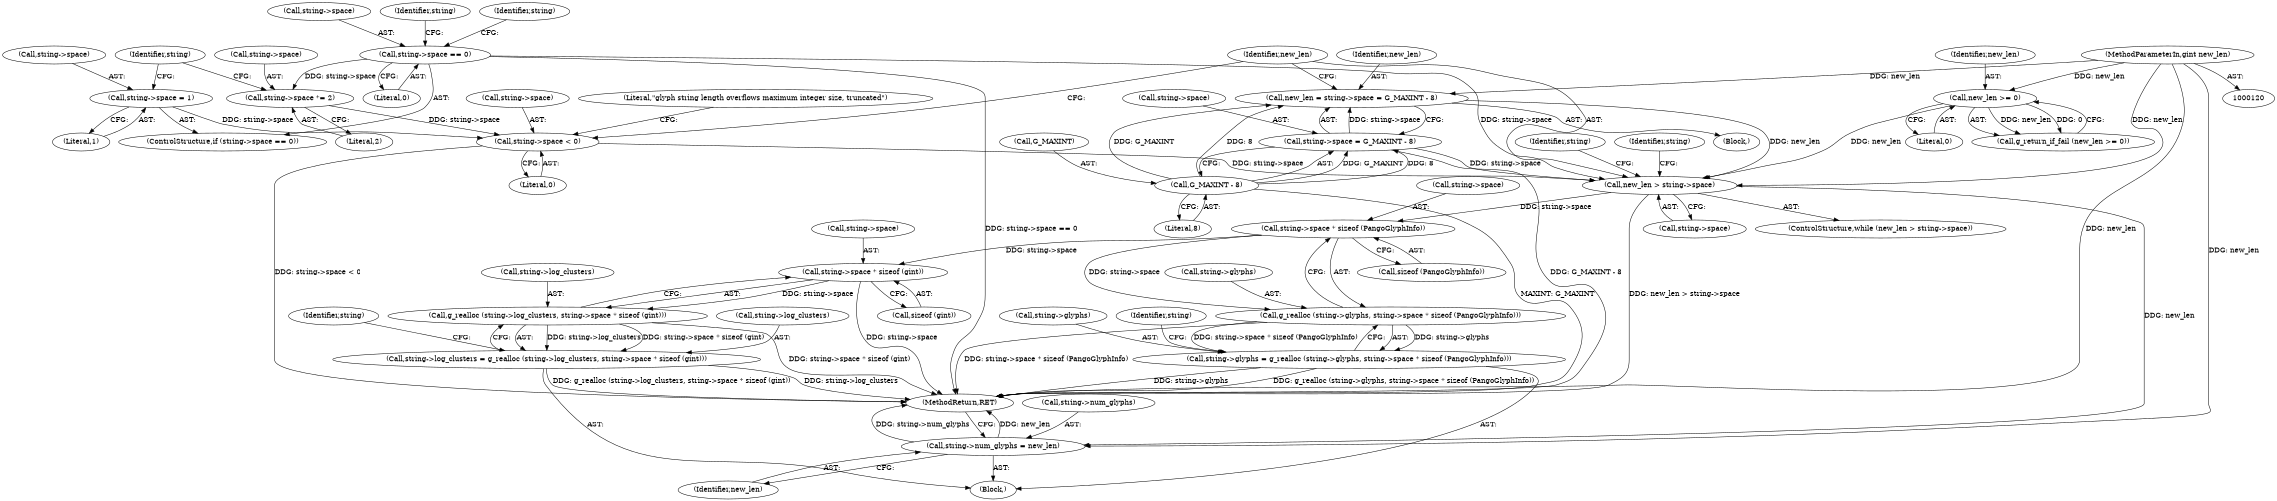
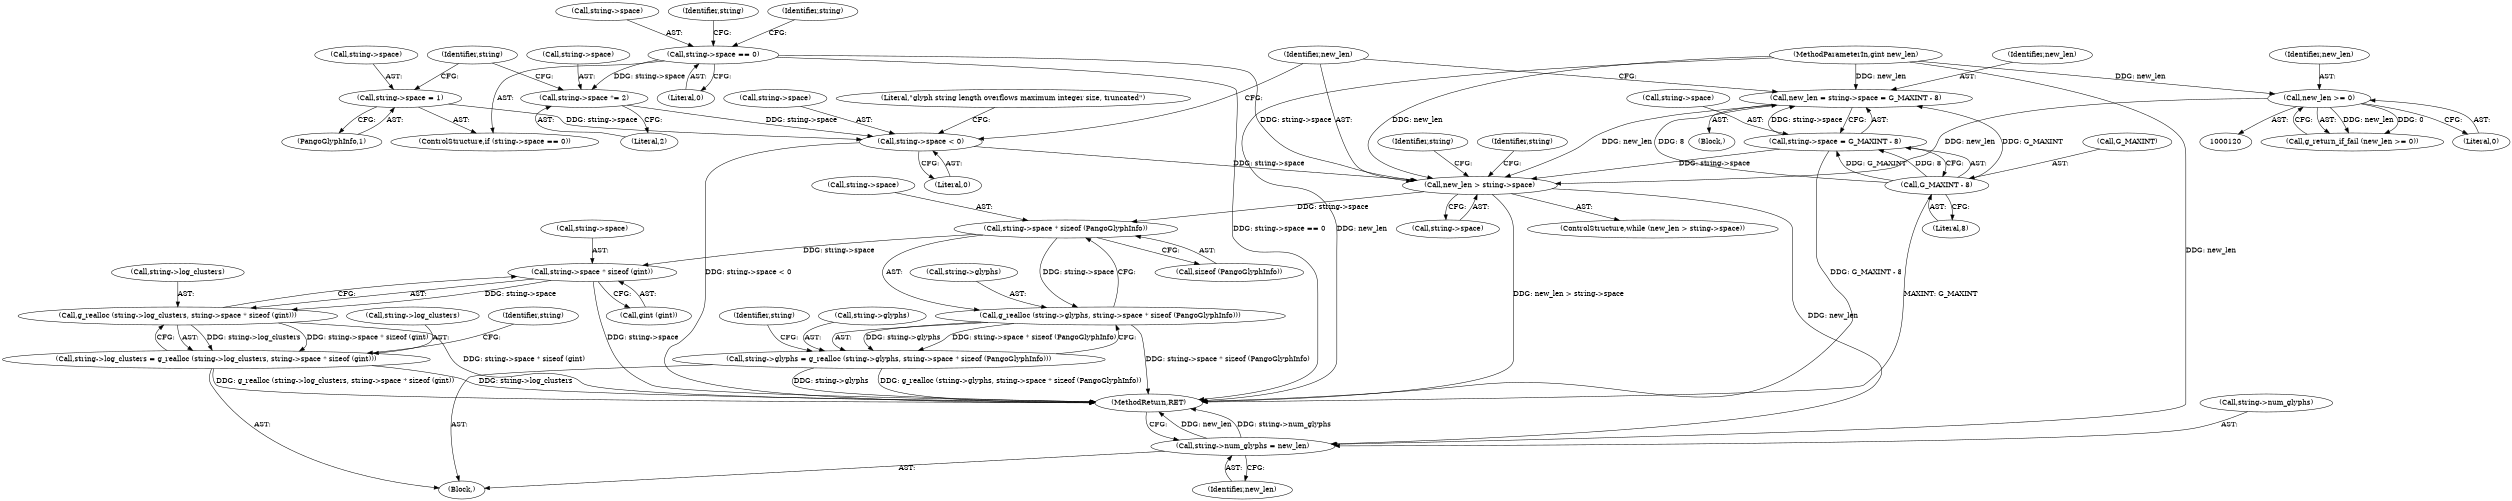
(2216, 73) -> (2269, 118)
(81, 142) -> (332, 142)
(924, 316) -> (649, 316)
